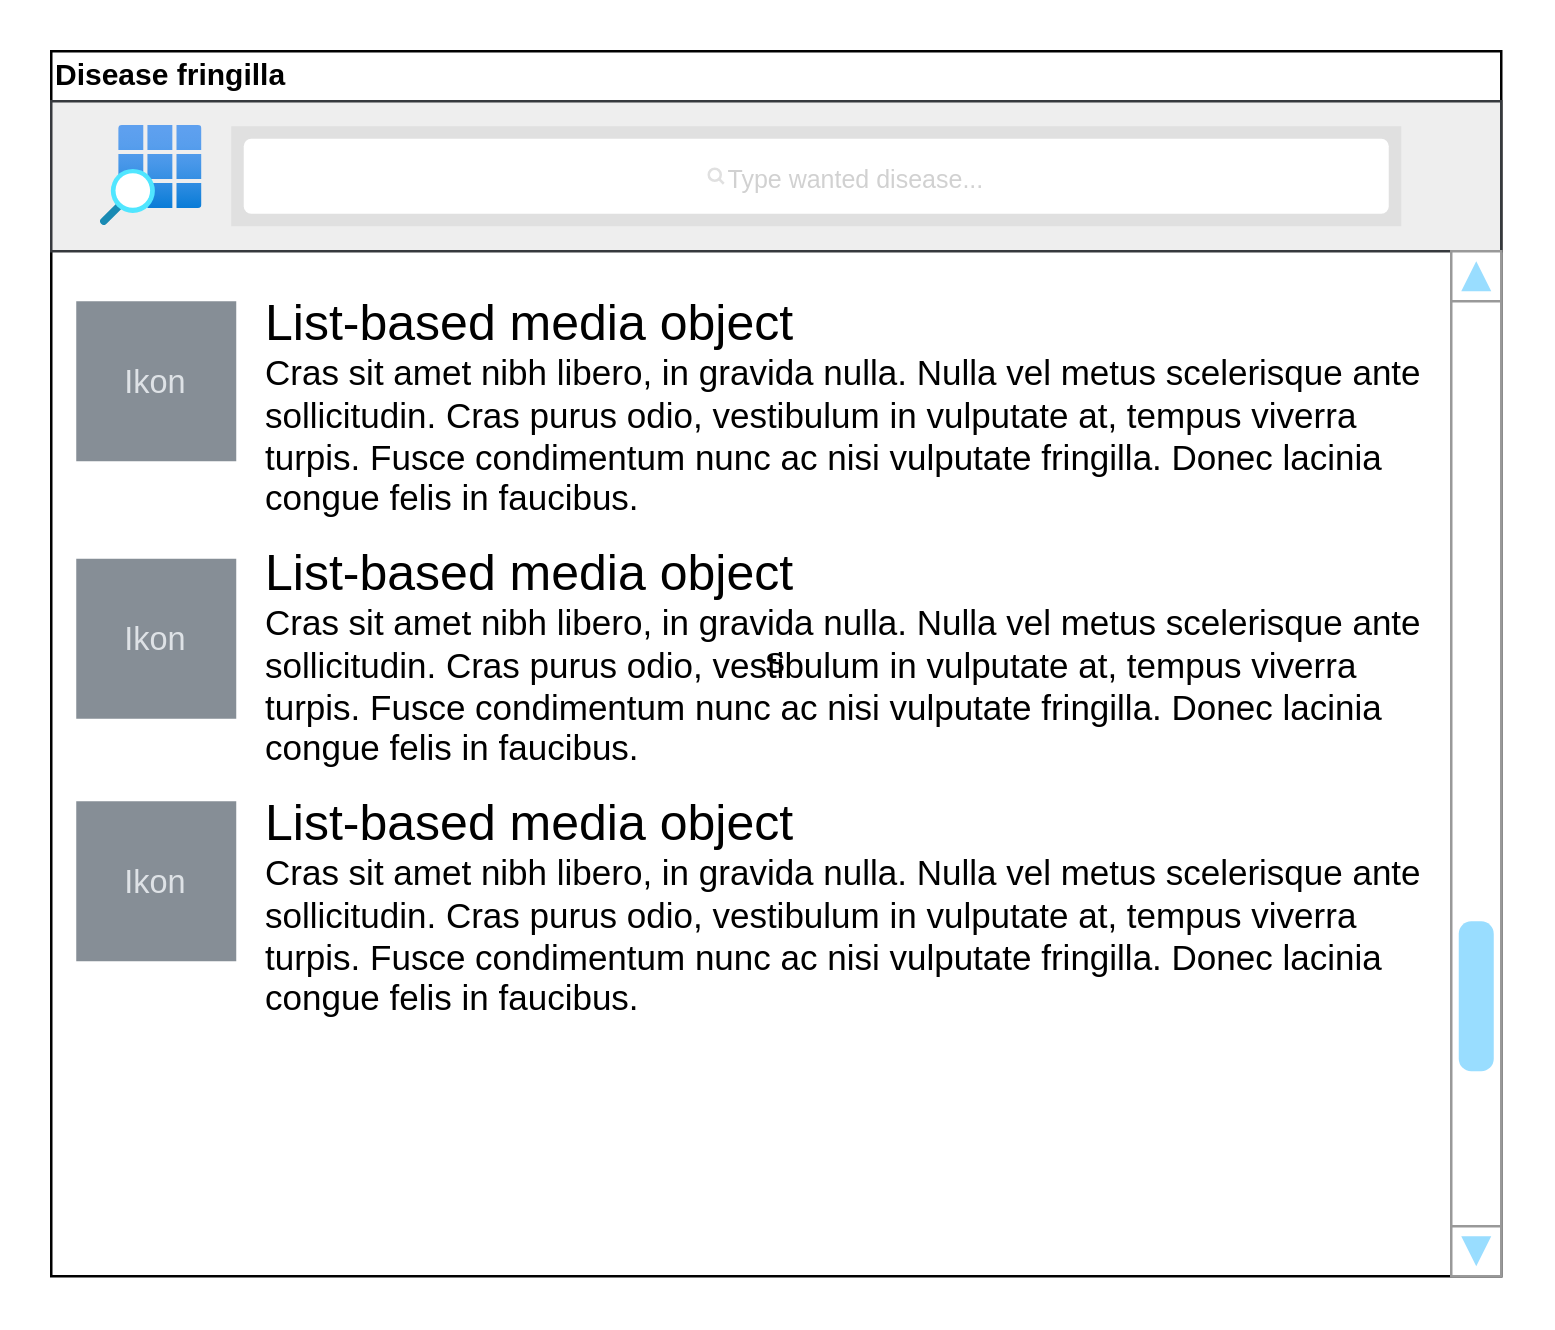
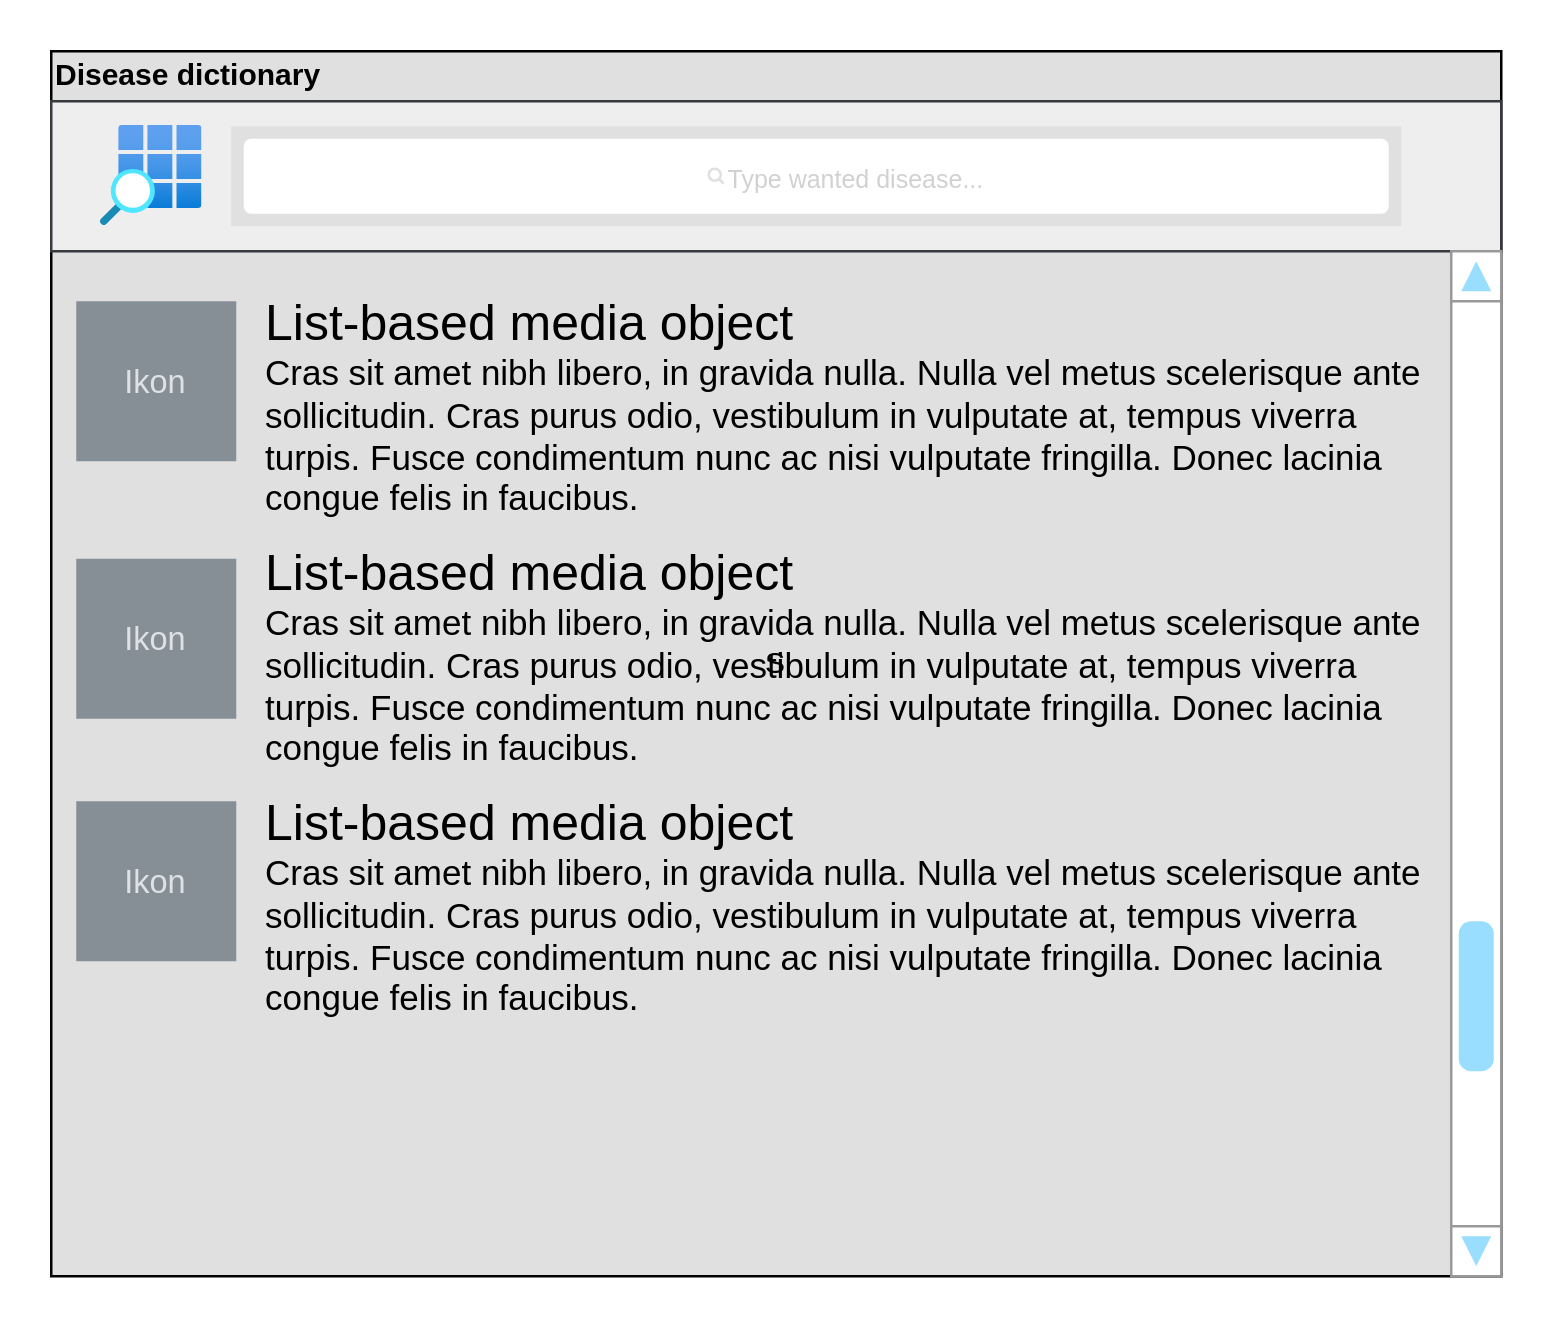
(176, 76) -> (191, 76)
(776, 664) -> (776, 664)
